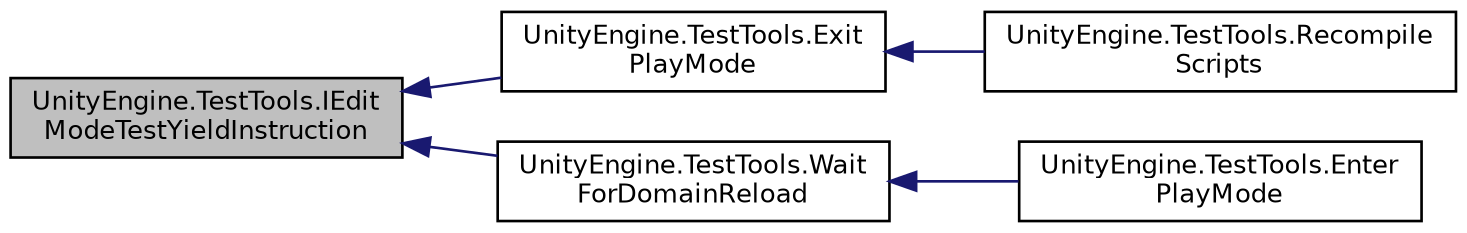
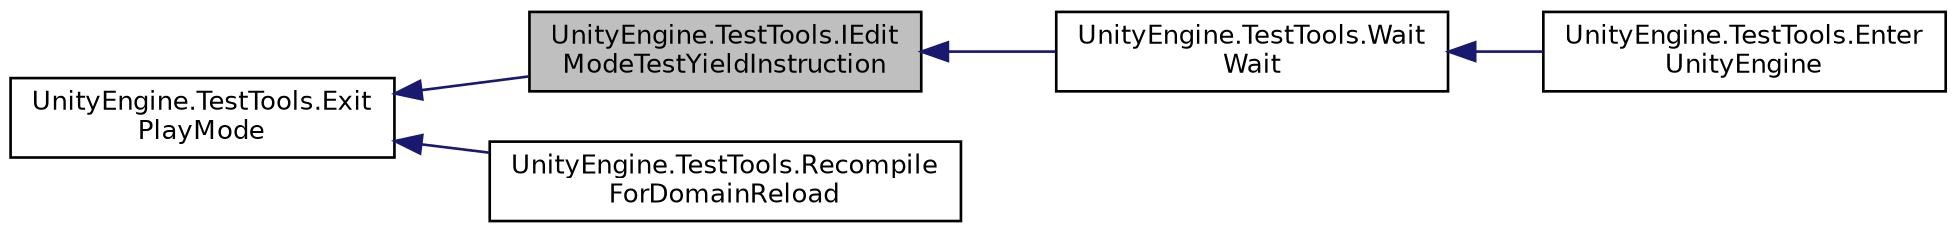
(1220, 52) -> (725, 181)
(466, 83) -> (475, 83)
(694, 181) -> (1252, 52)
(1220, 181) -> (1745, 52)
